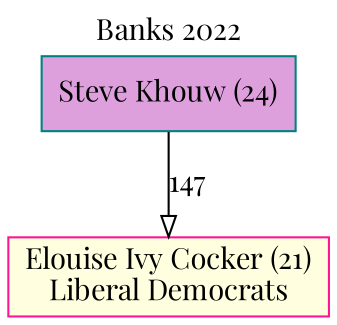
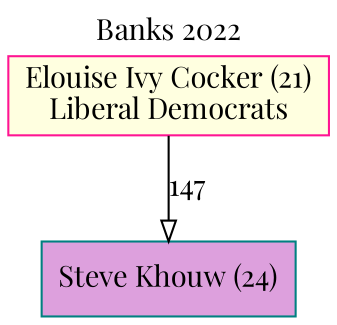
(169, 174) -> (169, 178)
